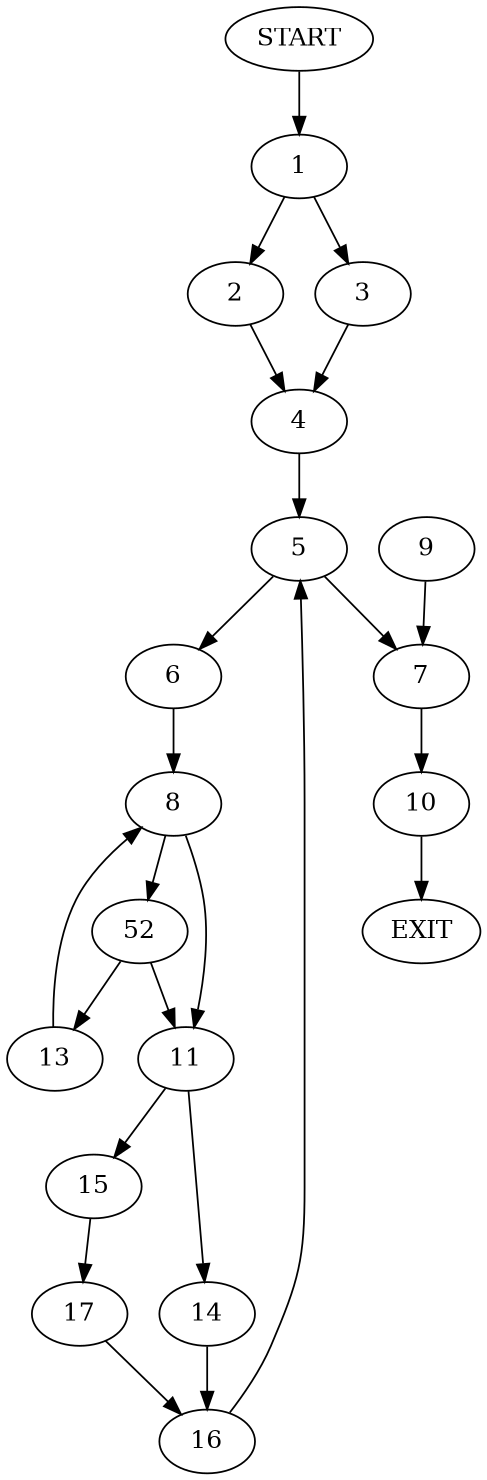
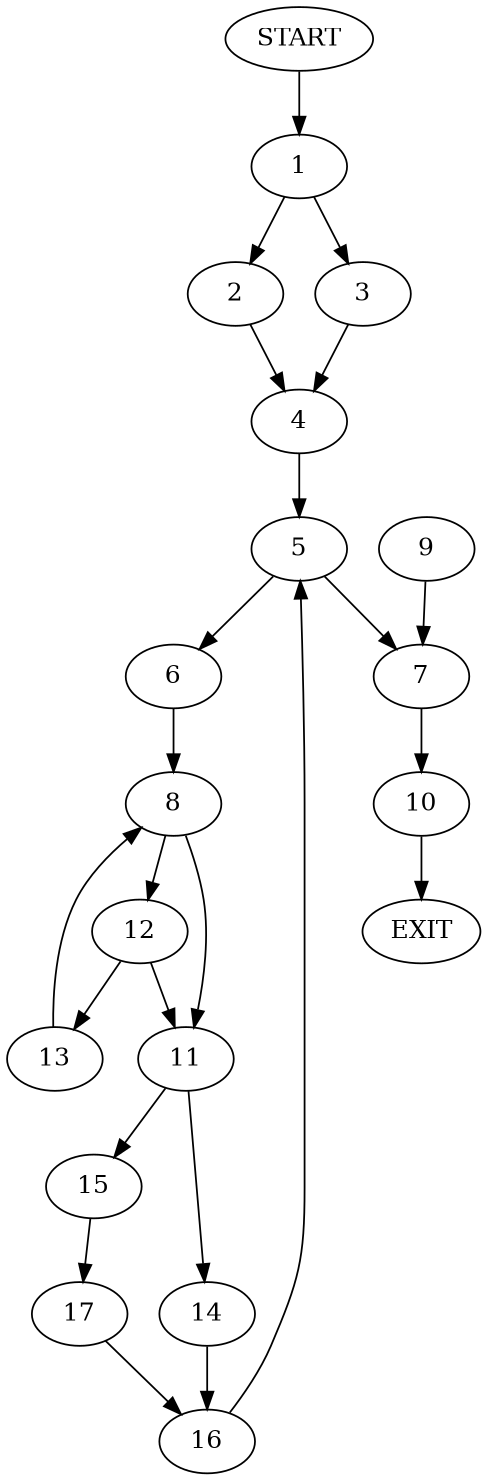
(140, 931) -> (140, 931)
